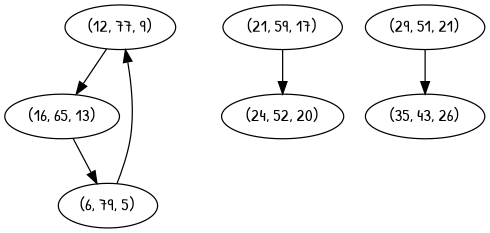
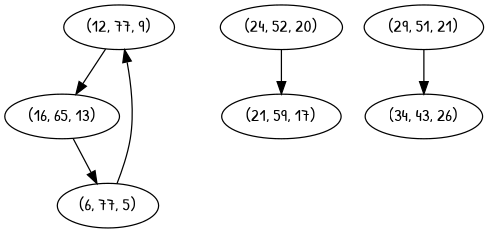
(283, 66) -> (281, 66)
(425, 116) -> (424, 116)
(108, 206) -> (108, 206)
